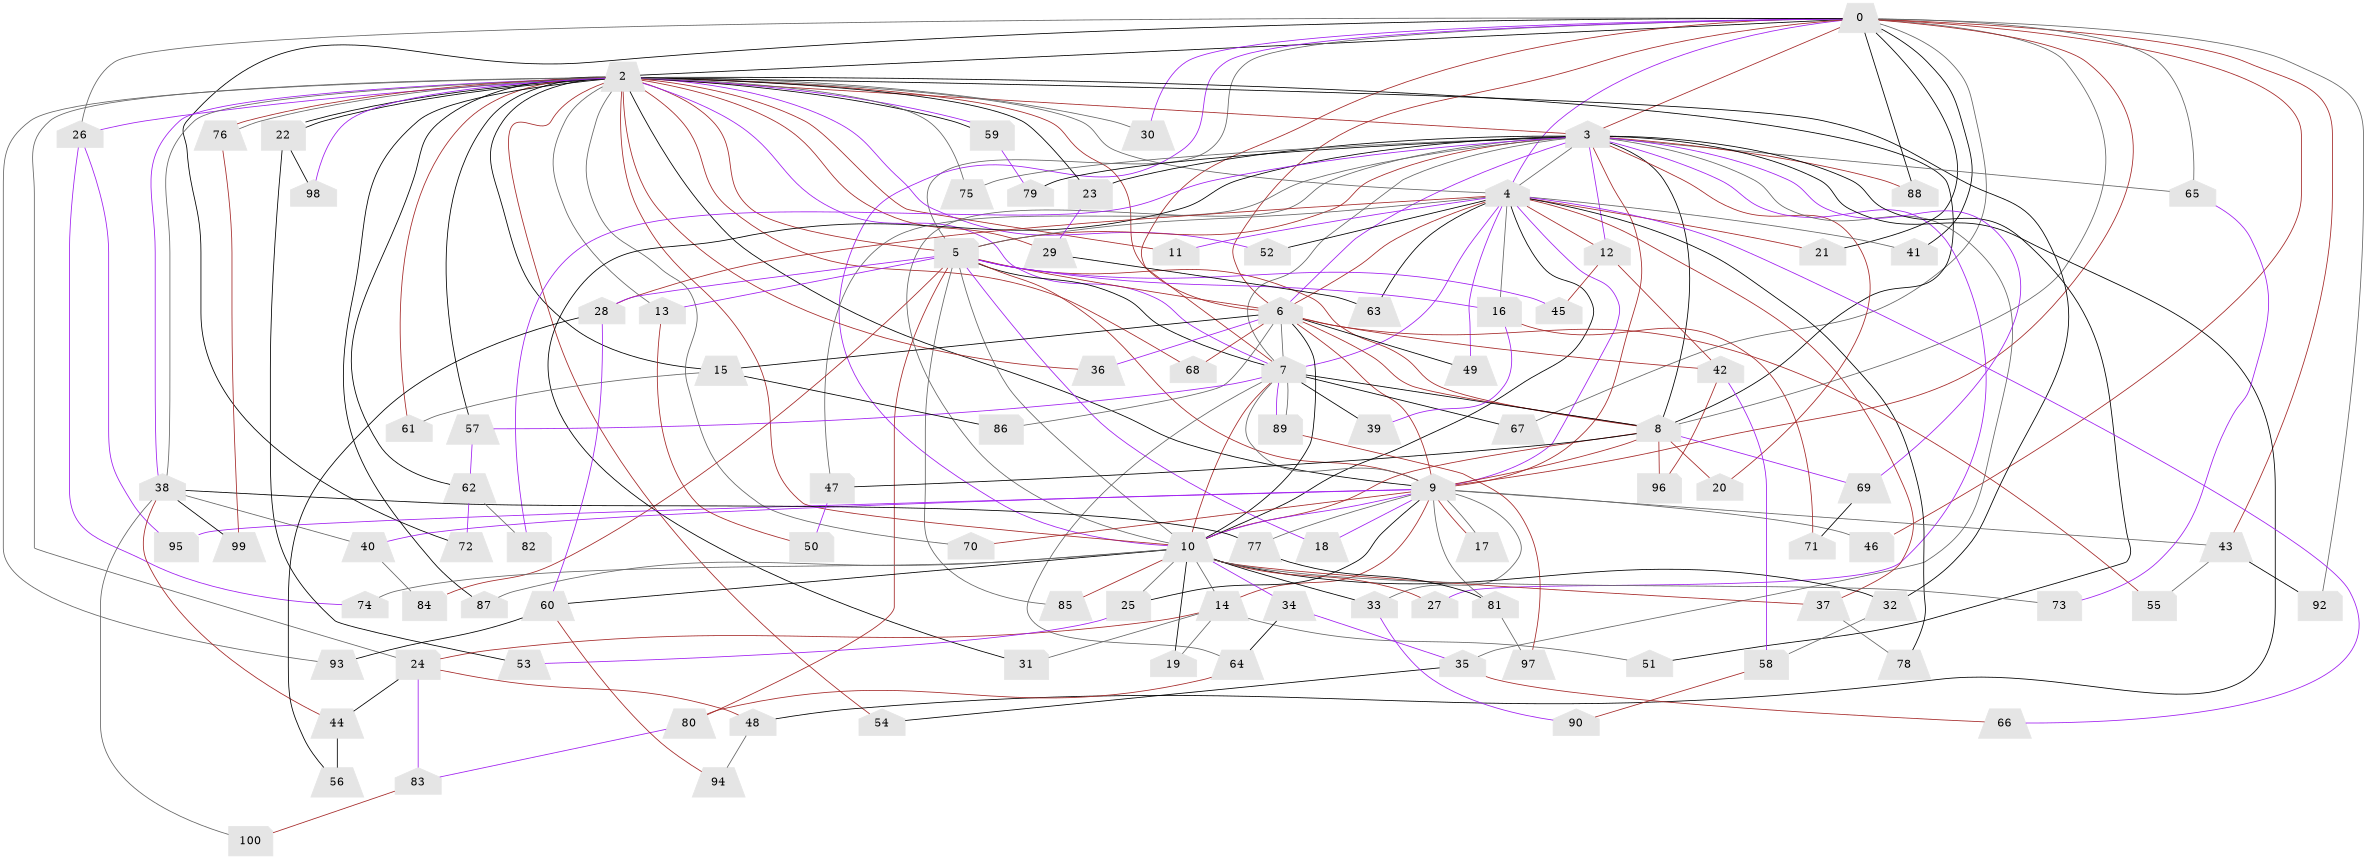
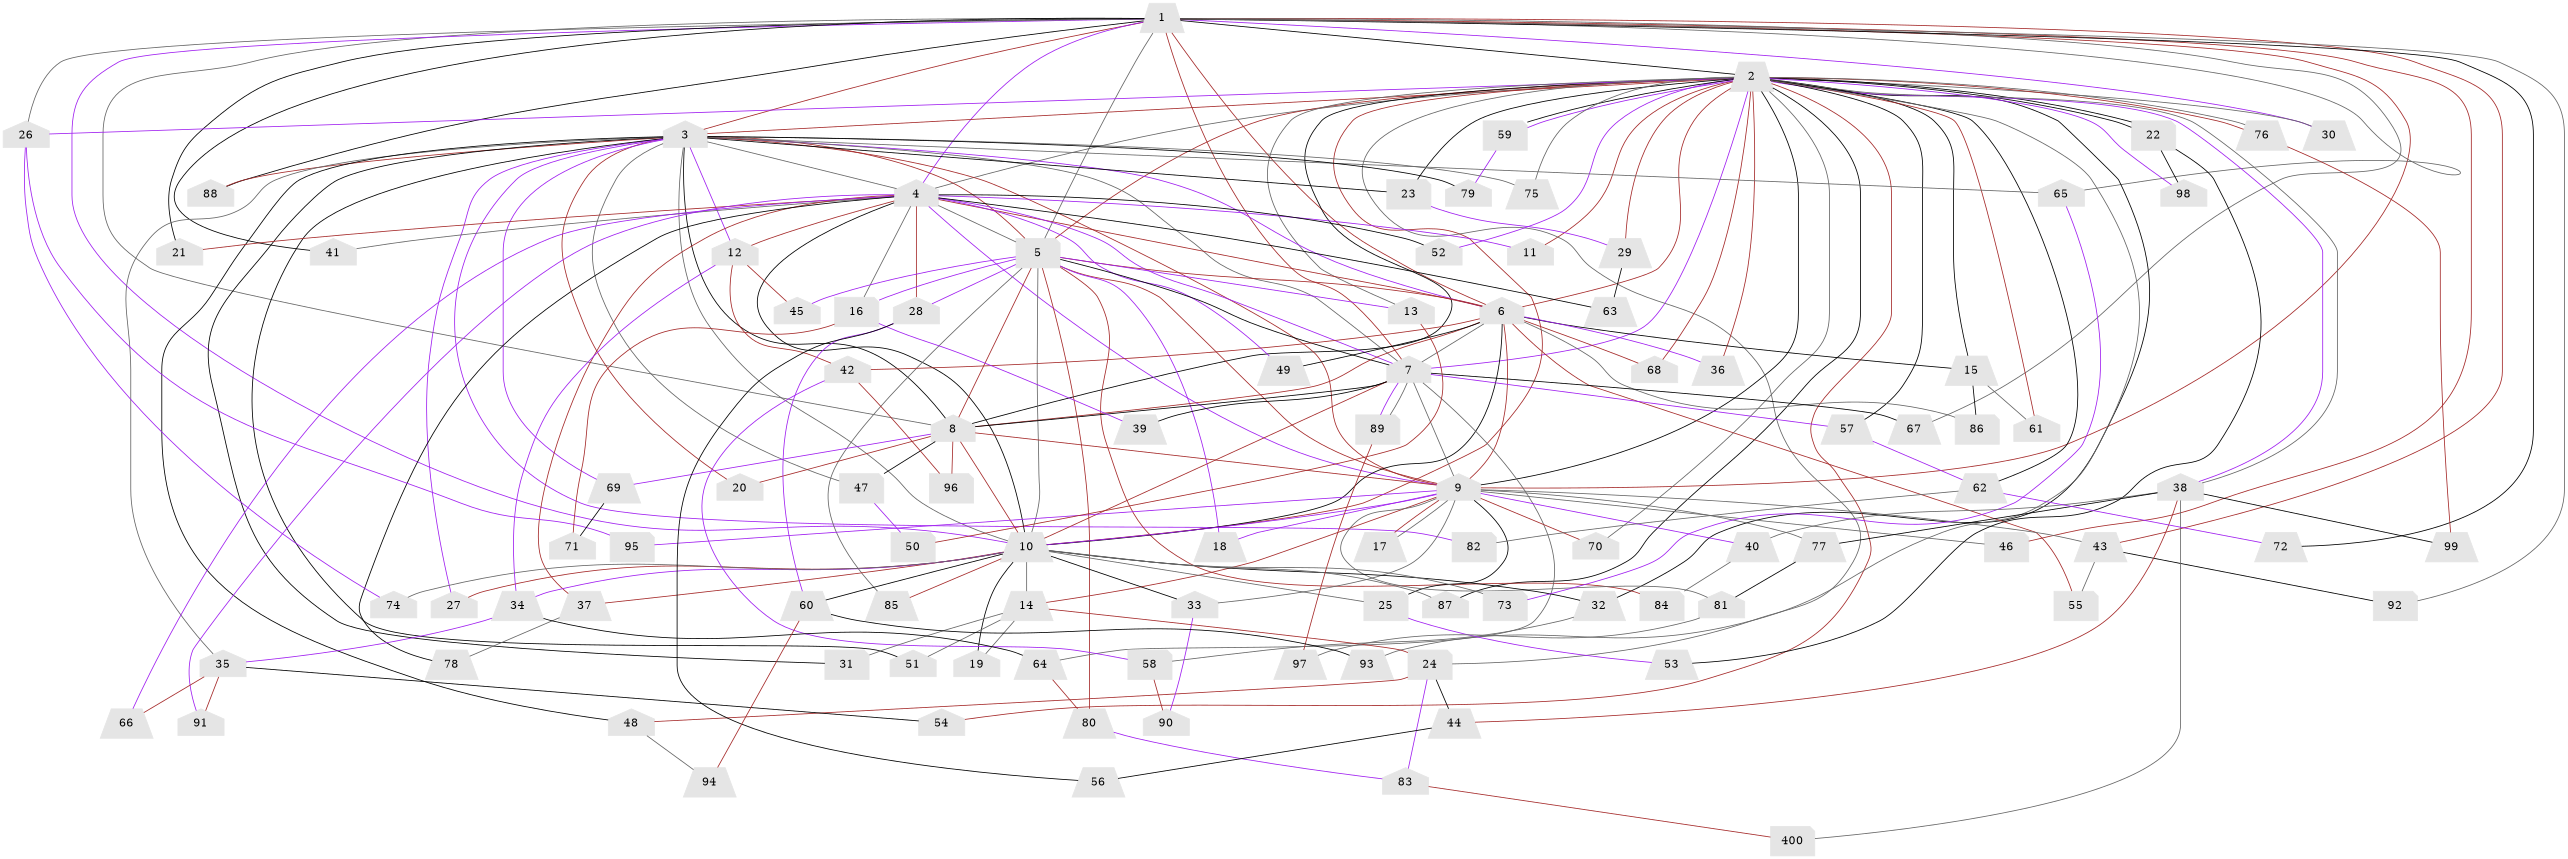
(1860, 18) -> (1162, 18)
none -> (559, 395)
none -> (201, 724)
(251, 841) -> (1793, 841)
